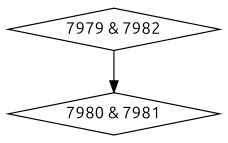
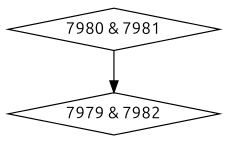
(114, 66) -> (114, 66)
